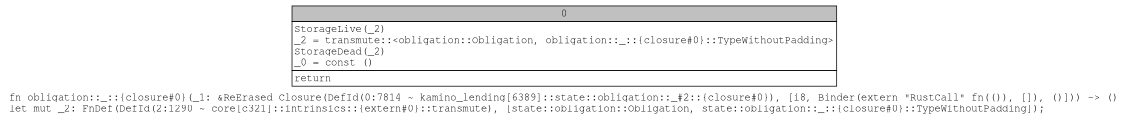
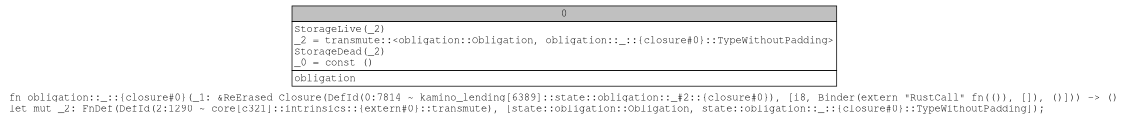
(313, 78) -> (325, 78)
